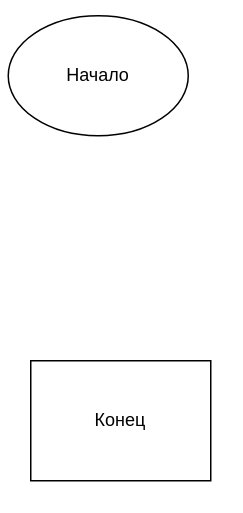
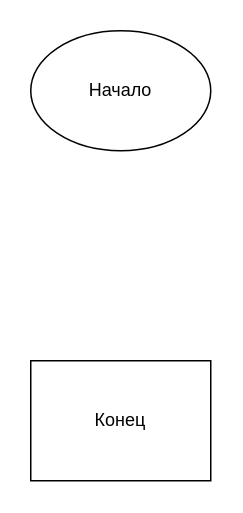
(98, 76) -> (121, 91)
